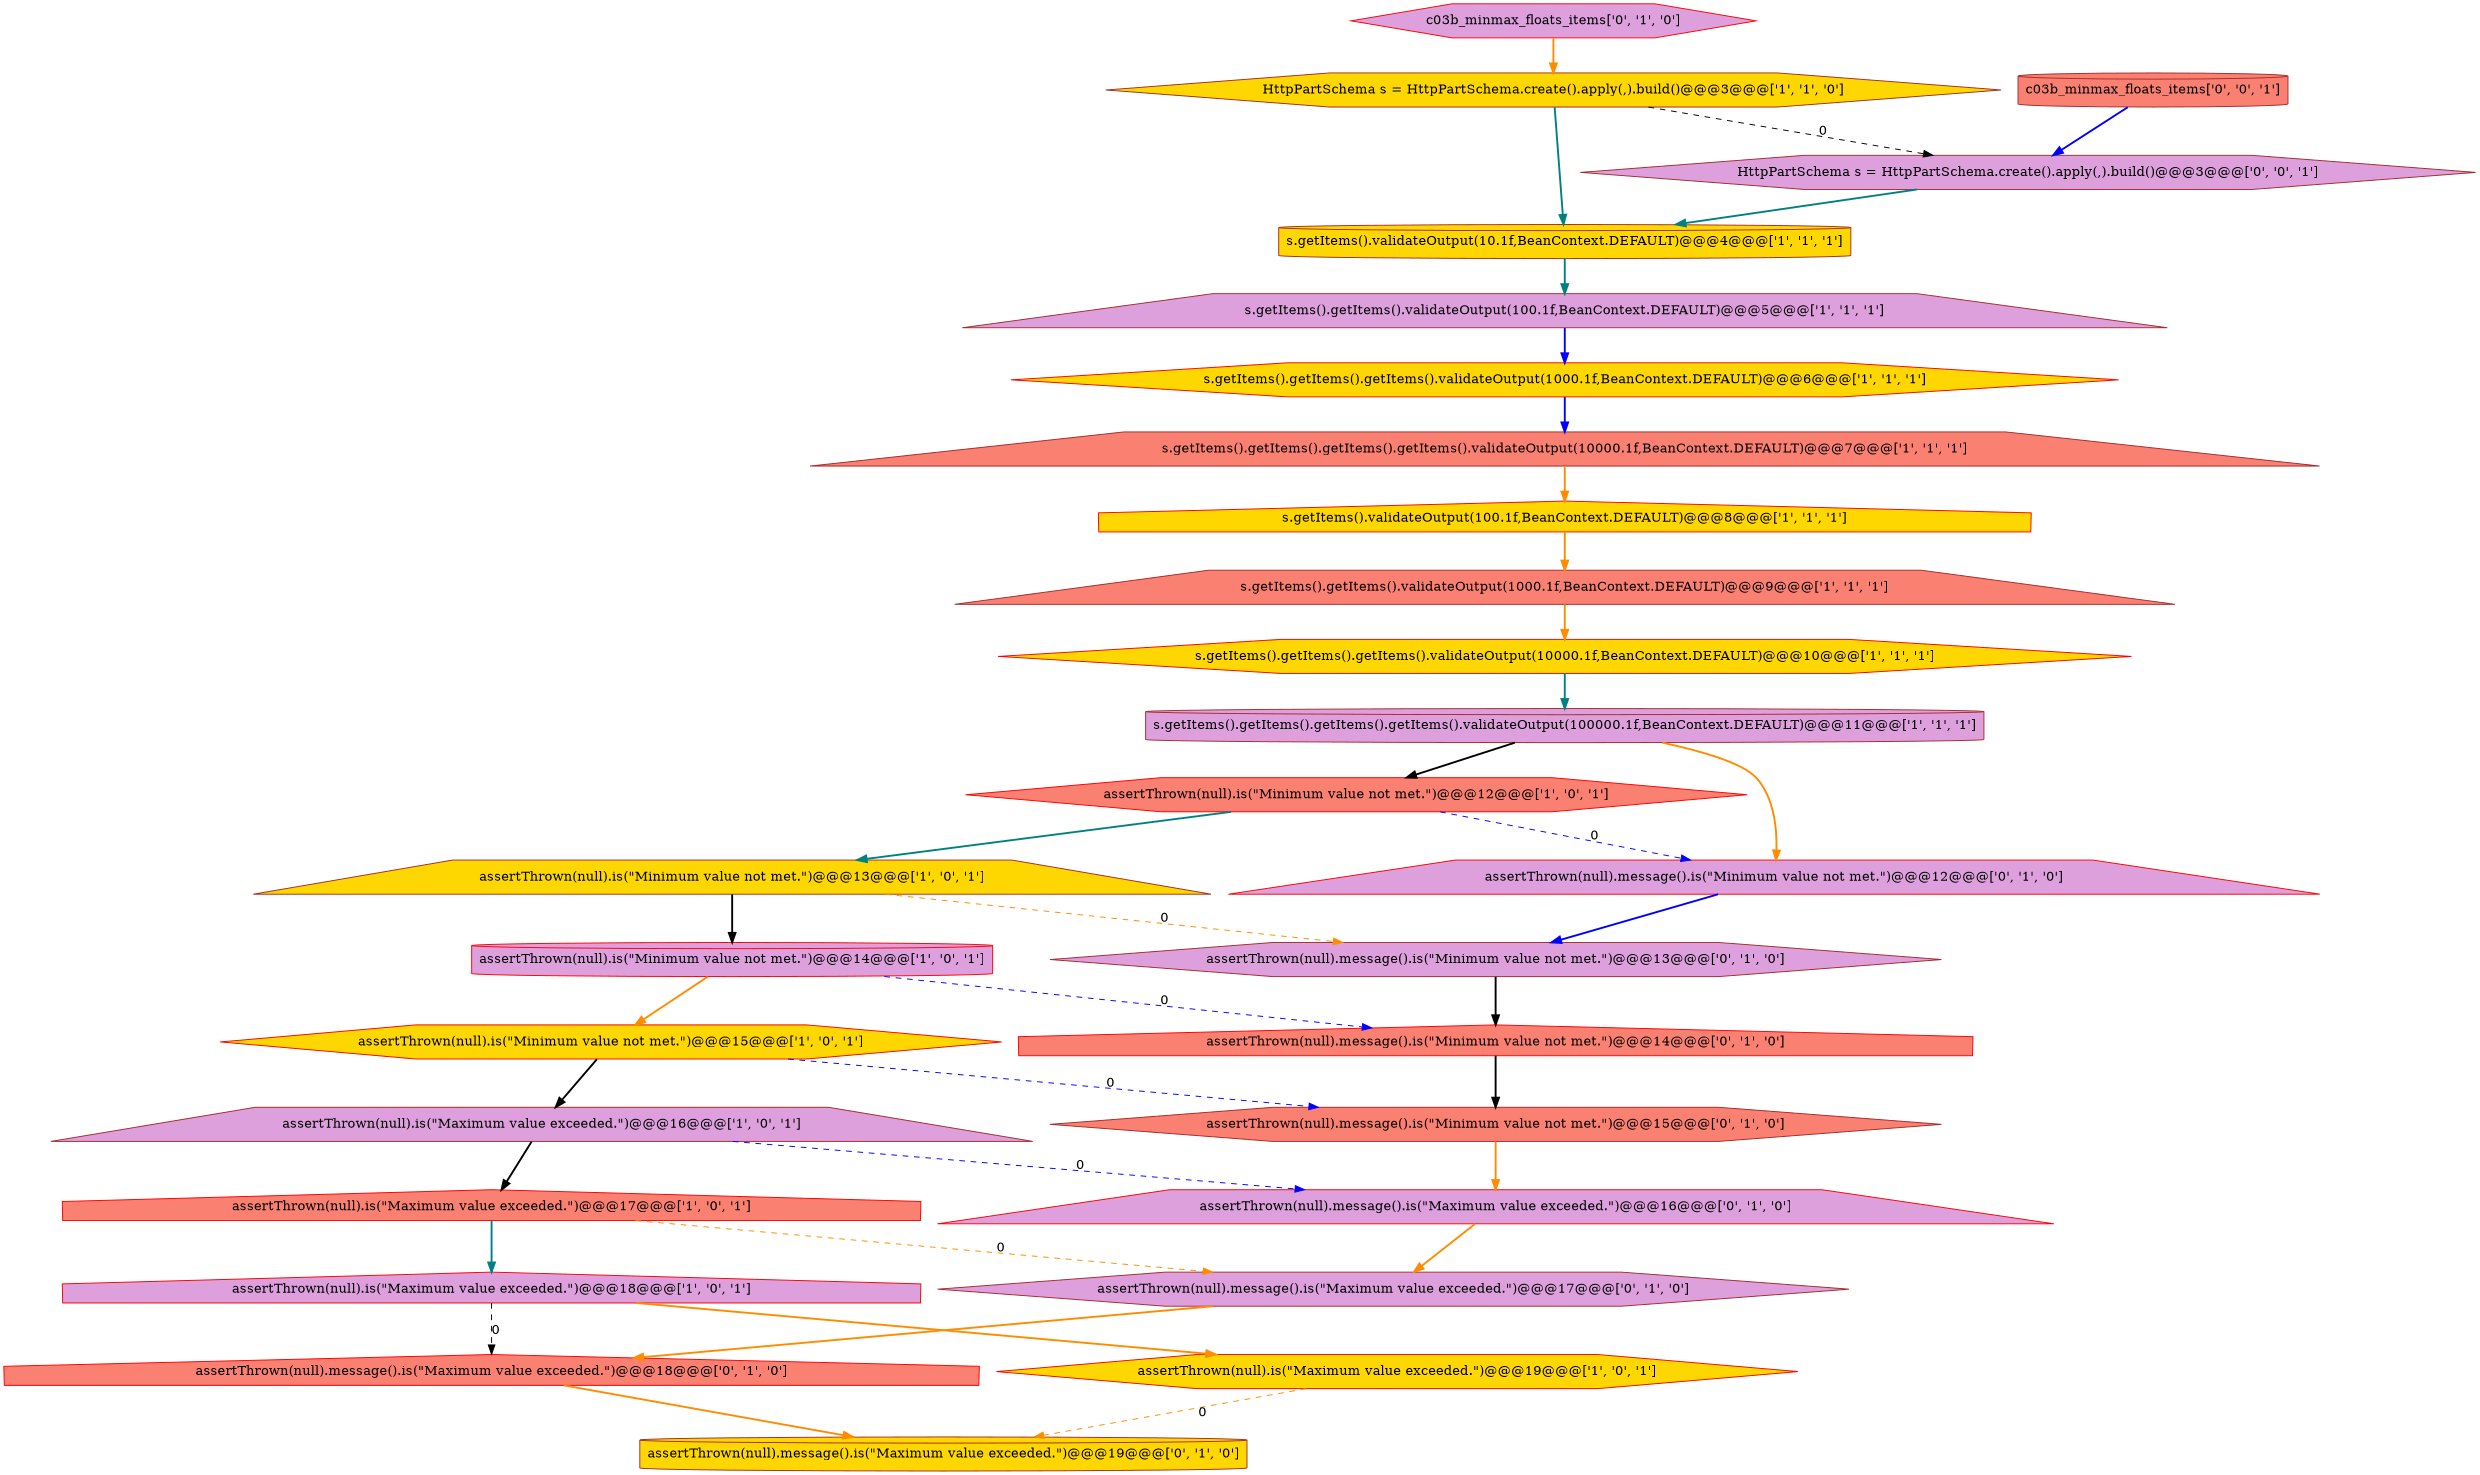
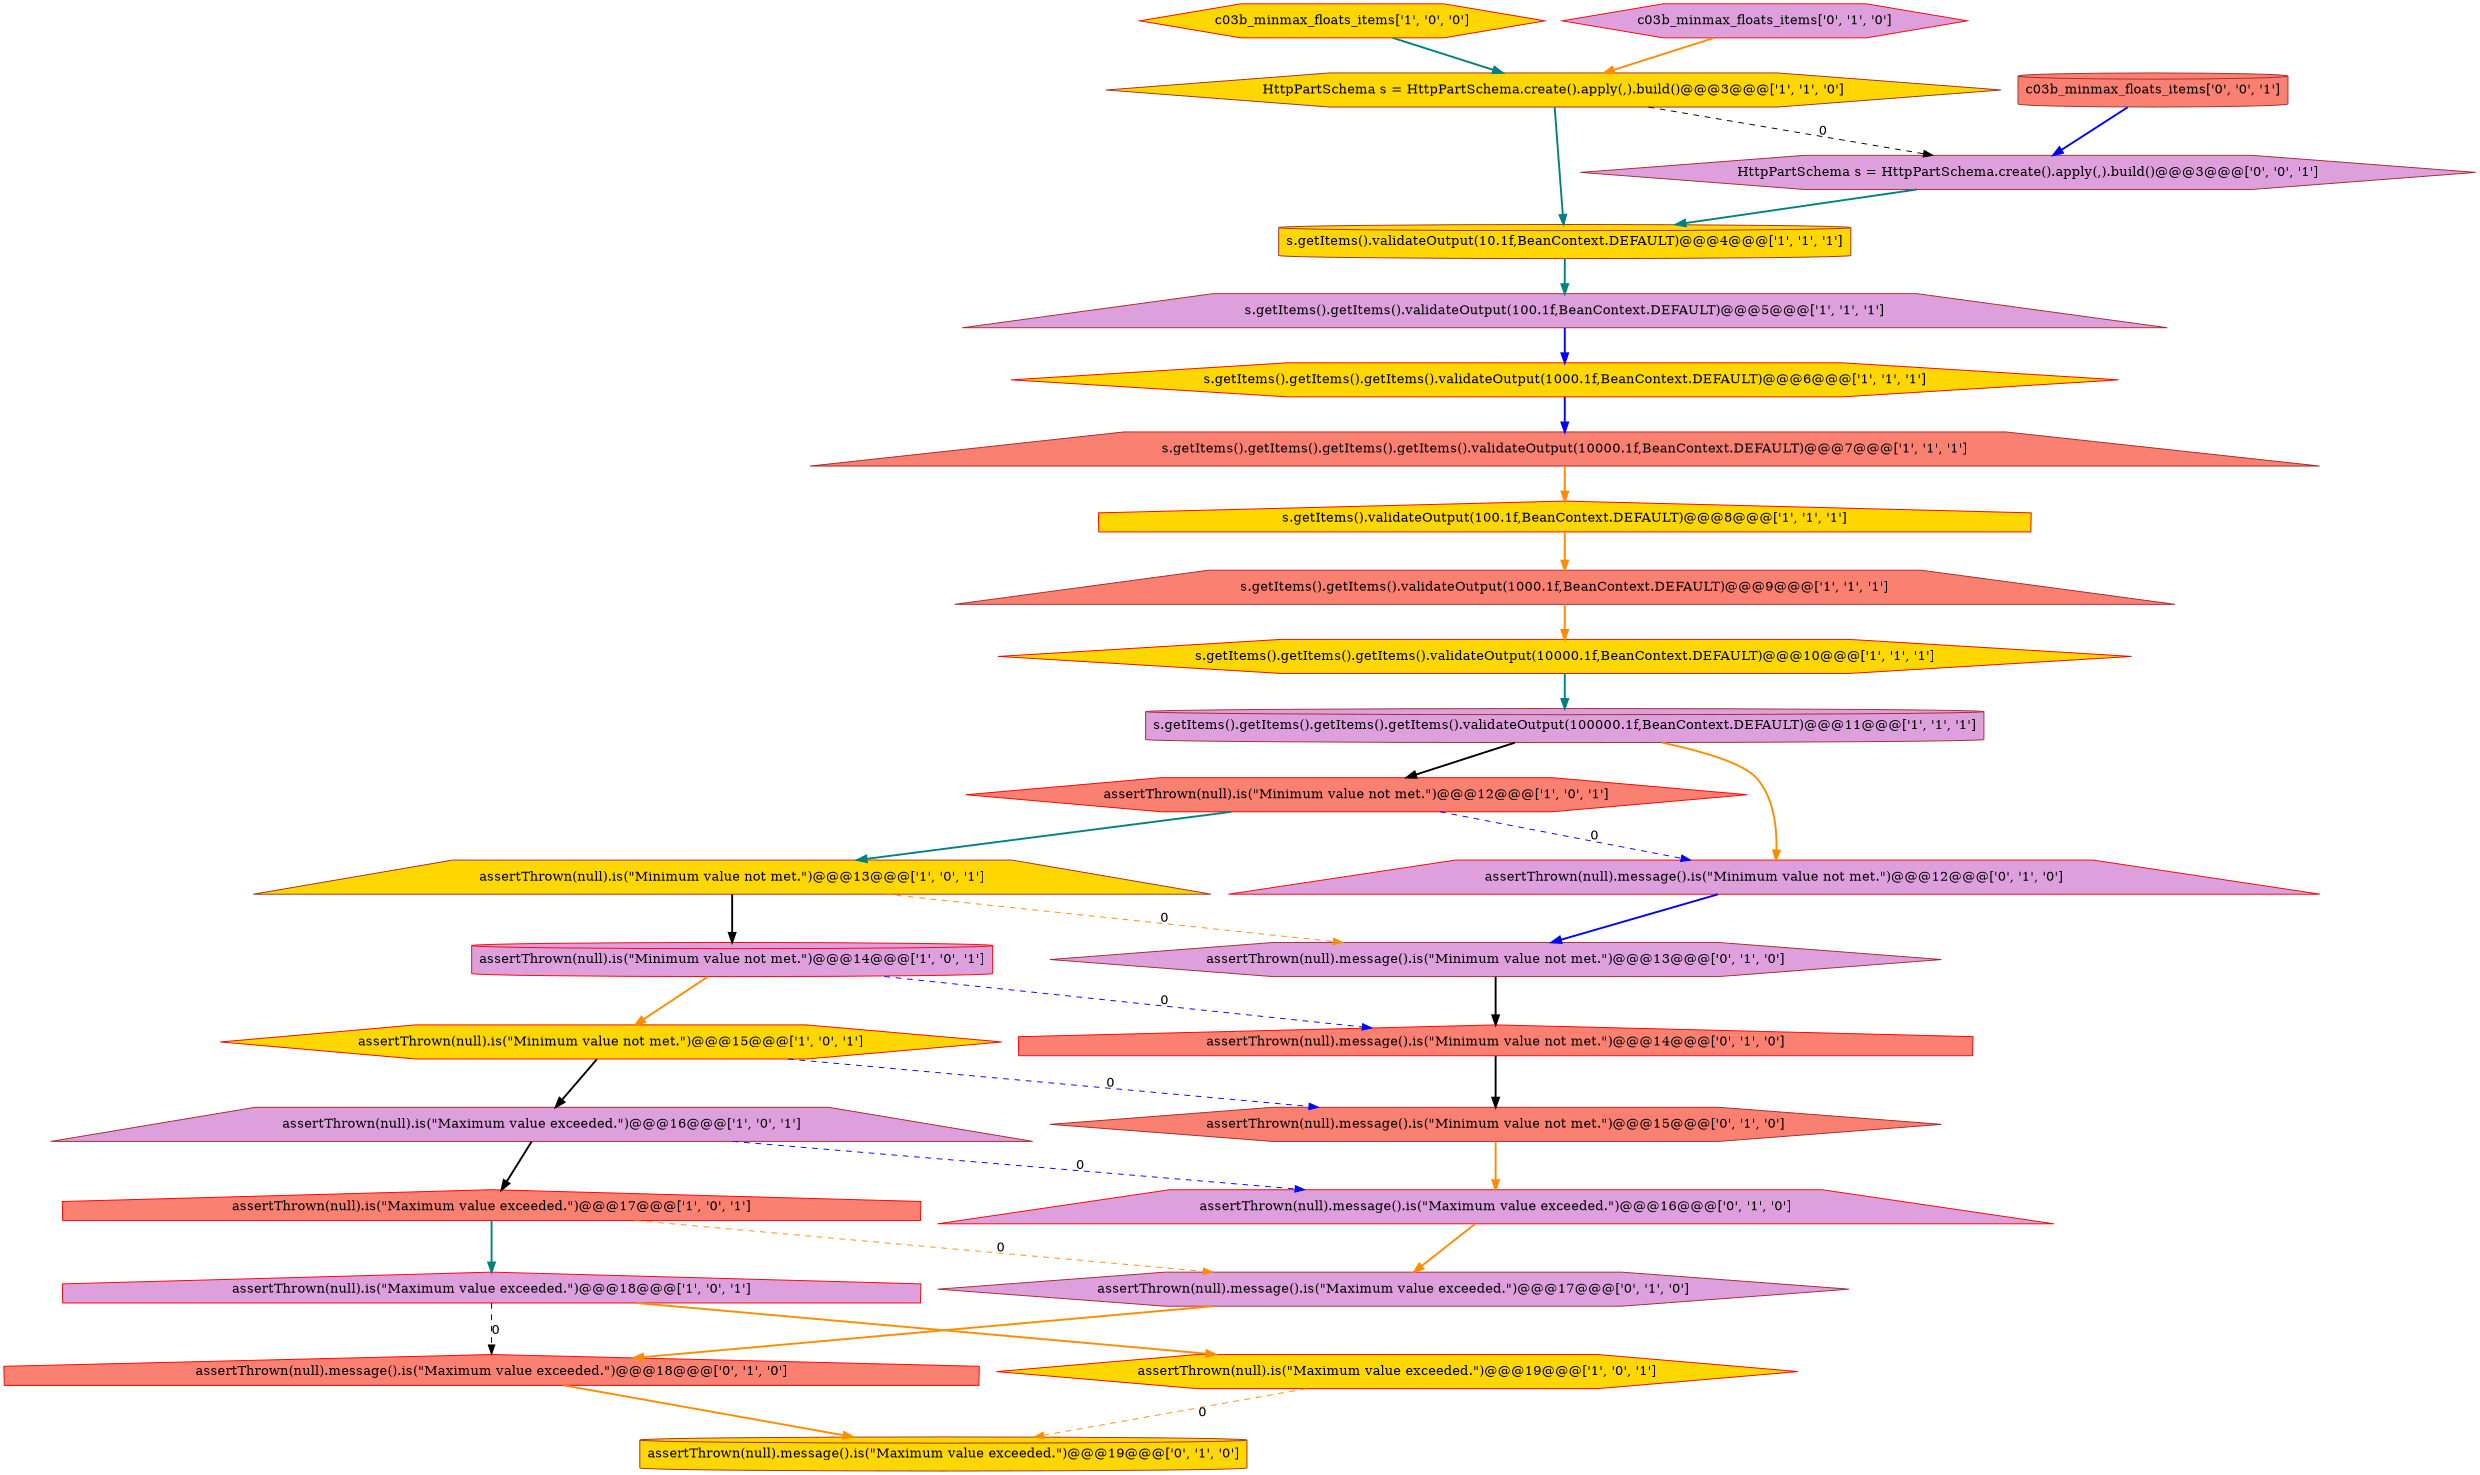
none -> (1342, 21)
